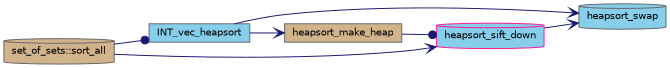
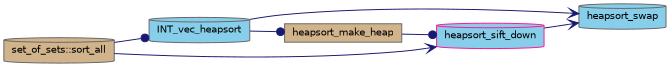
(199, 33) -> (199, 30)
(262, 33) -> (263, 31)
